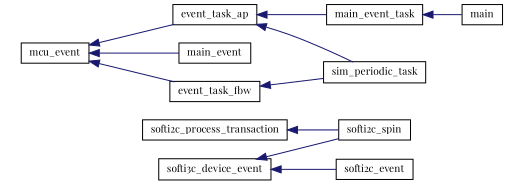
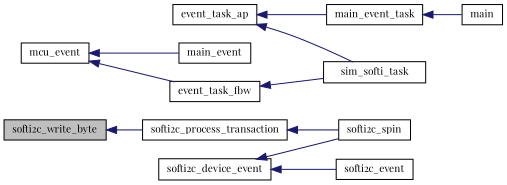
(137, 33) -> none
(375, 72) -> (375, 72)
none -> (55, 130)
(215, 169) -> (215, 169)
